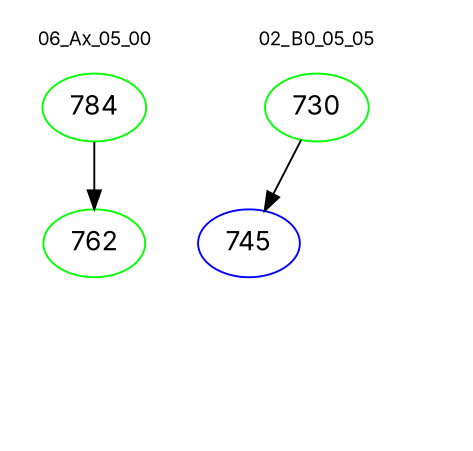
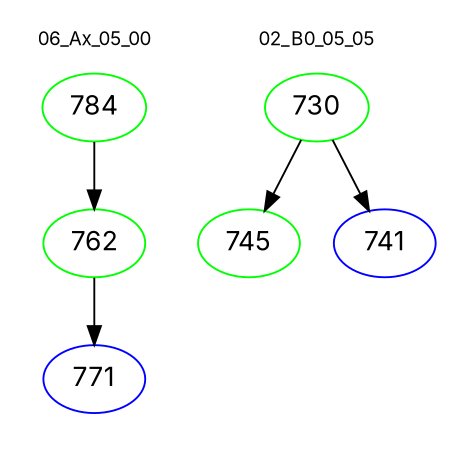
(249, 243) -> (249, 243)
none -> (385, 243)
none -> (94, 379)
